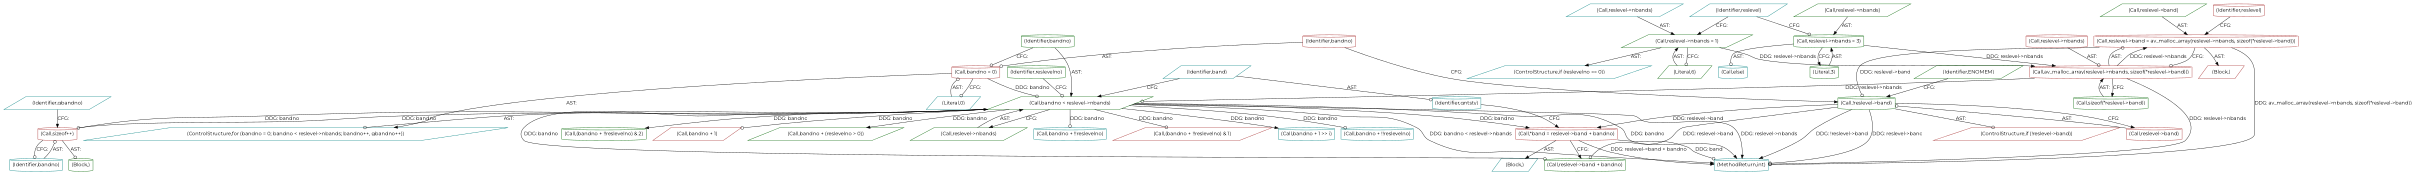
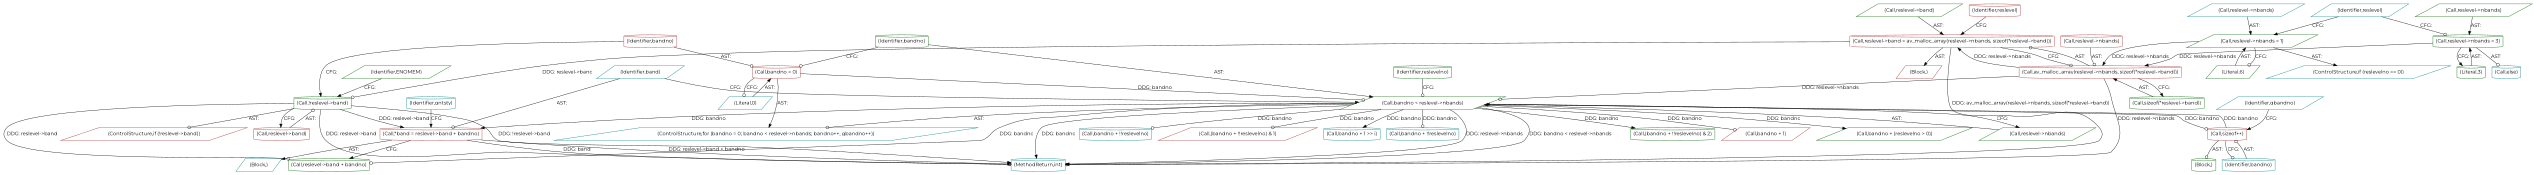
(951, 87) -> (761, 89)
(1333, 88) -> (537, 103)
